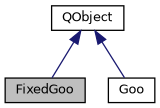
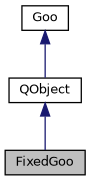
(113, 60) -> (45, 61)
